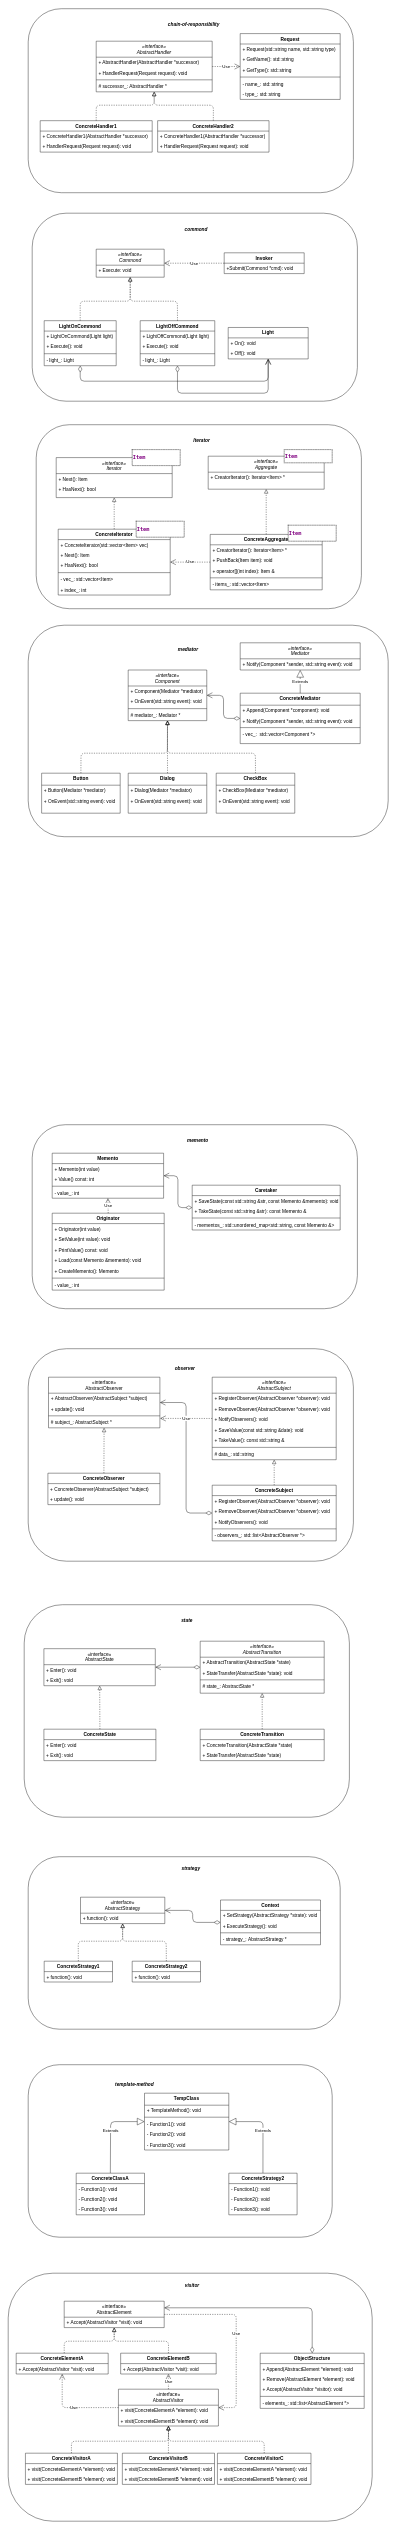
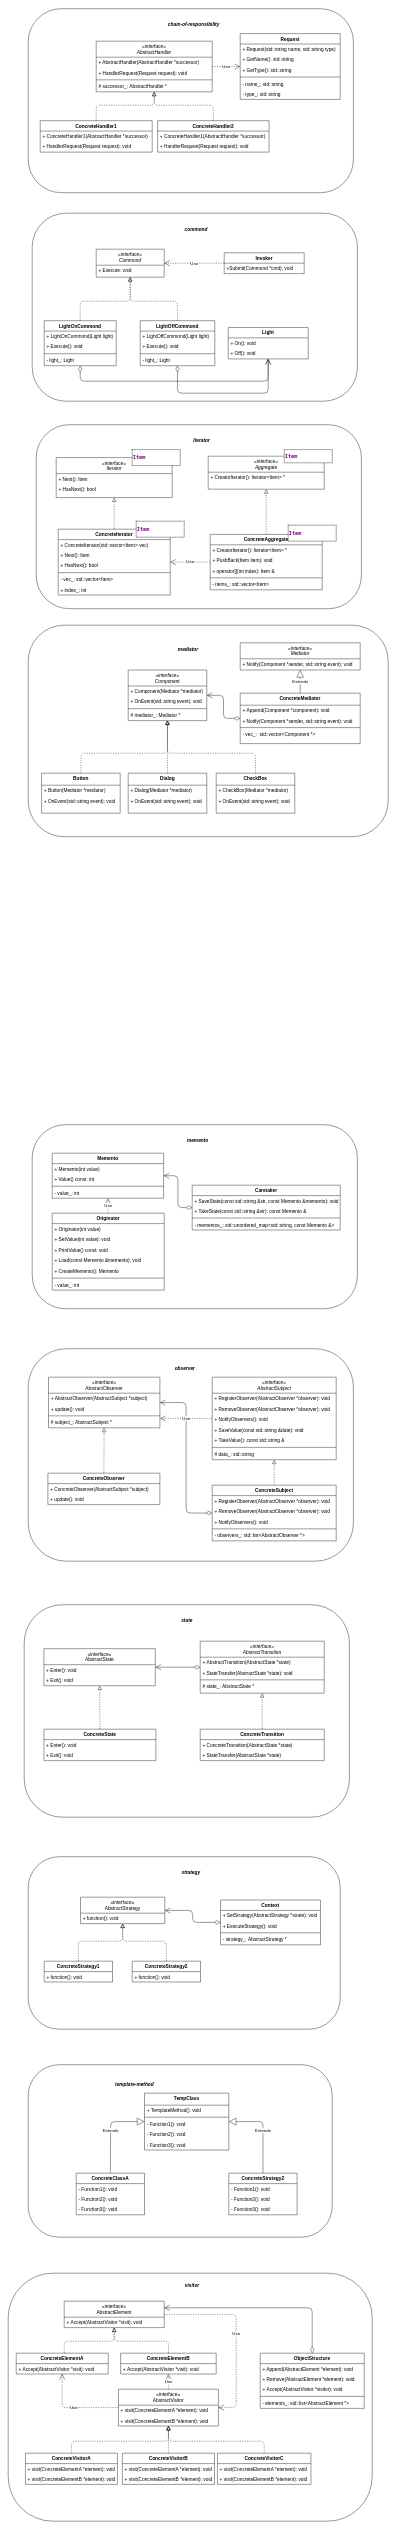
(191, 1869) -> (191, 1873)
